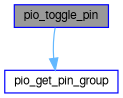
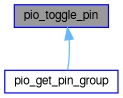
(53, 43) -> (69, 55)
